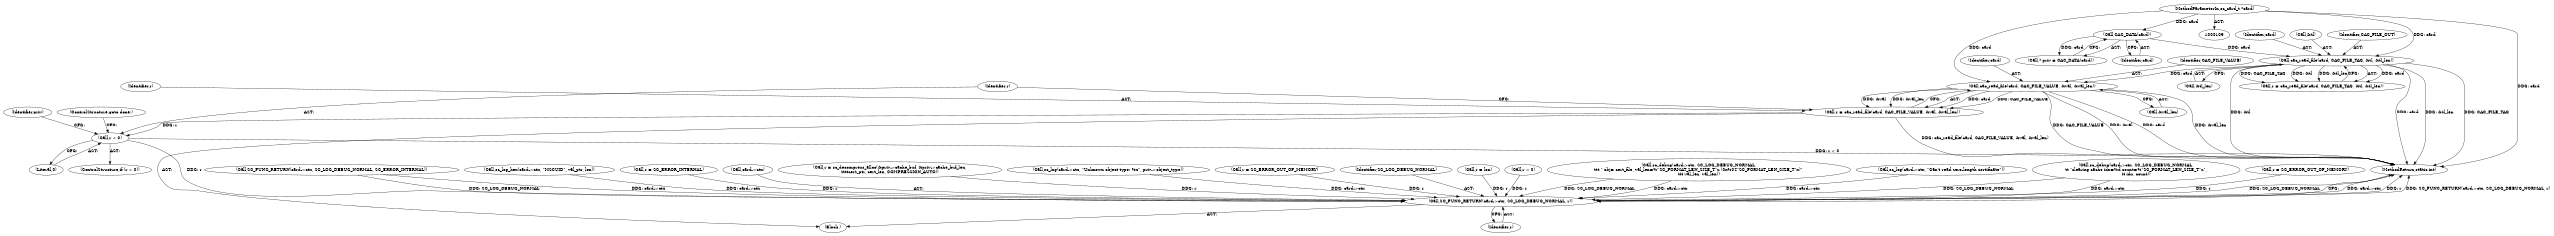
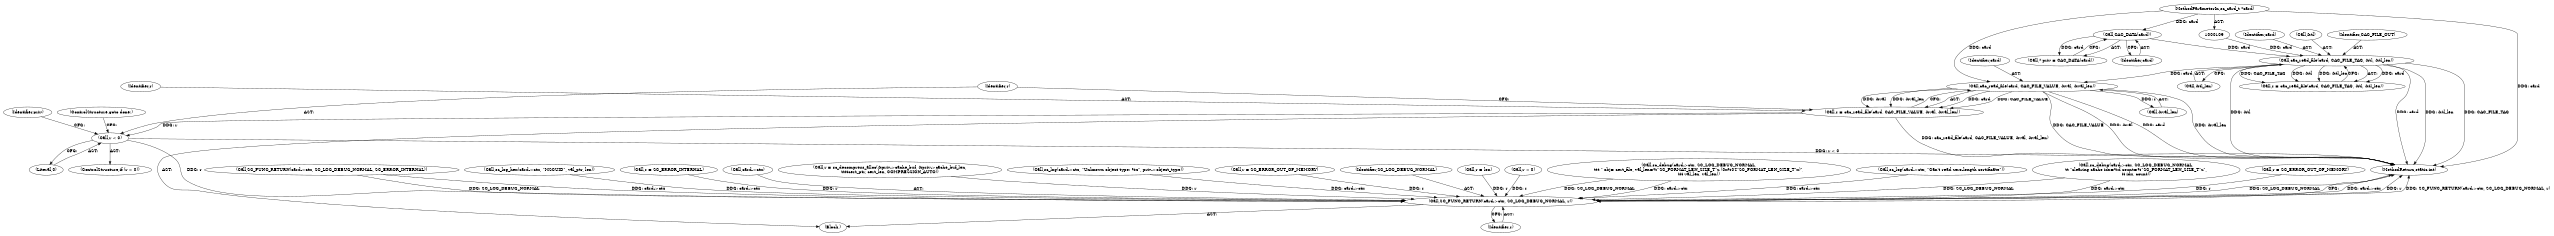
(2363, 18) -> (2263, 48)
(2211, 61) -> none
(2149, 99) -> (2149, 99)
